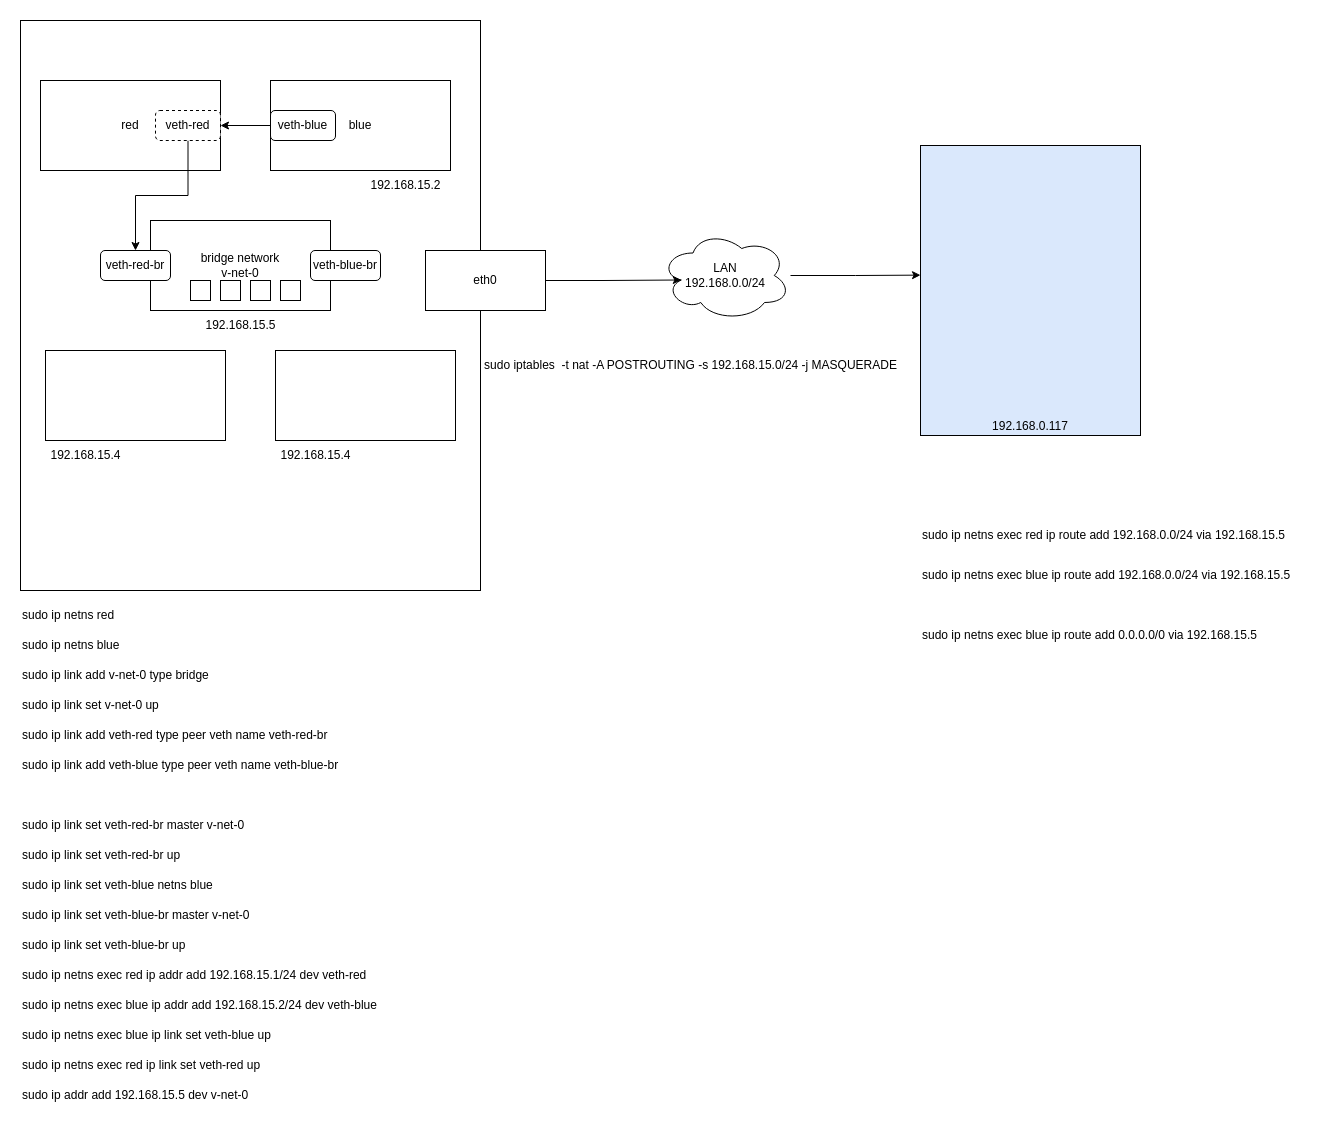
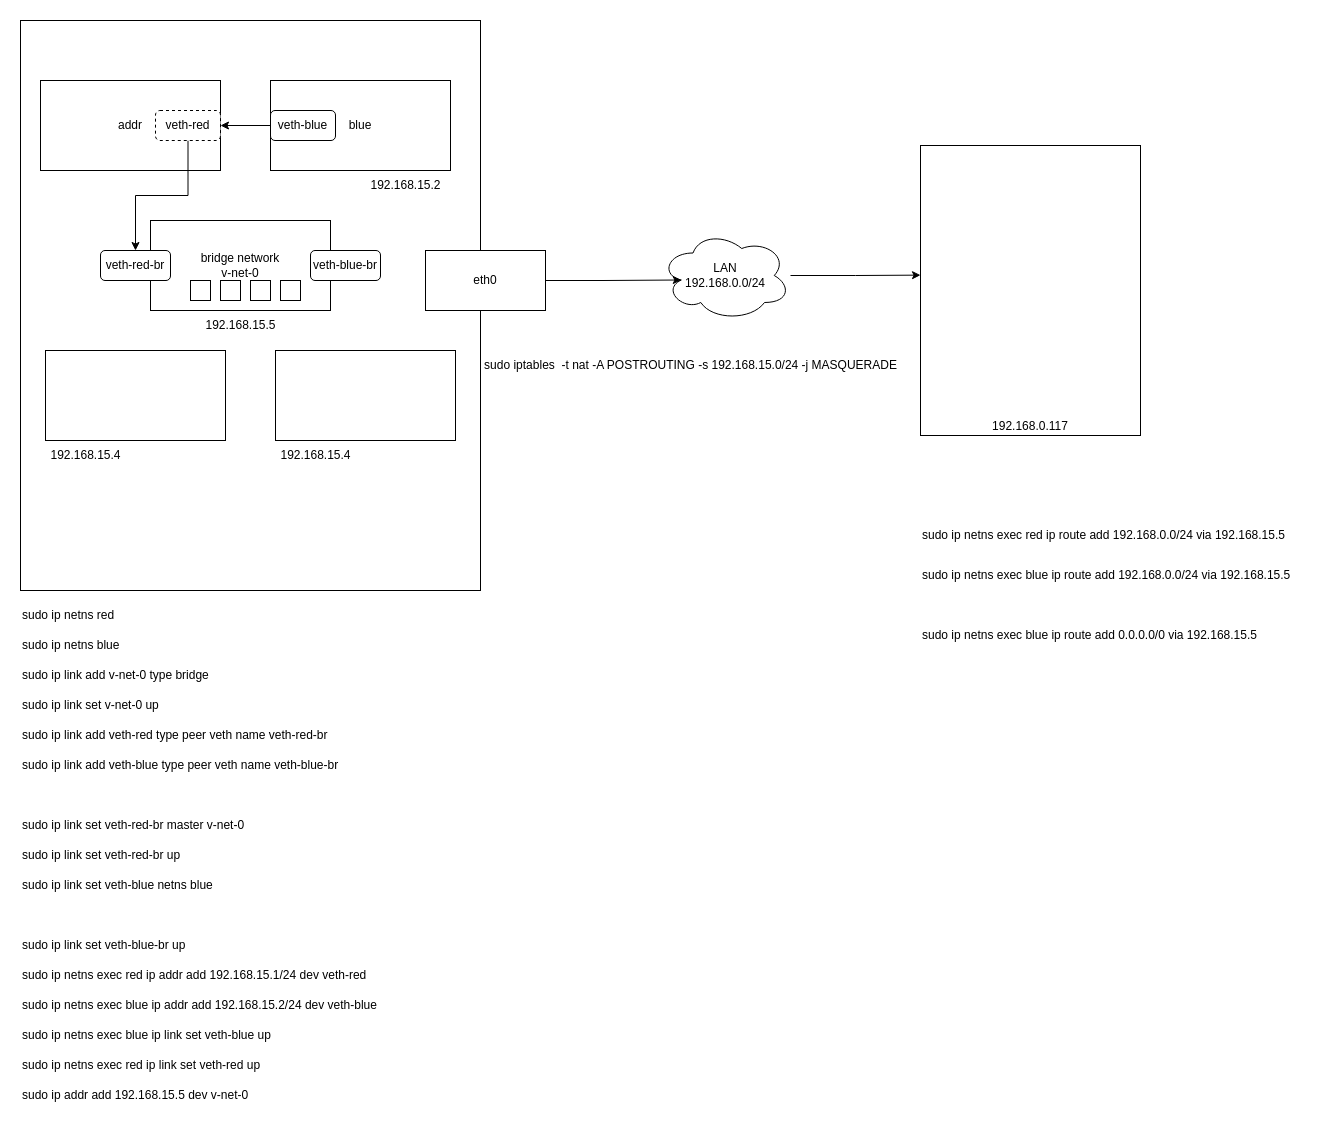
(131, 126) -> (131, 126)
(1031, 291) -> (1031, 291)
(146, 916) -> none
